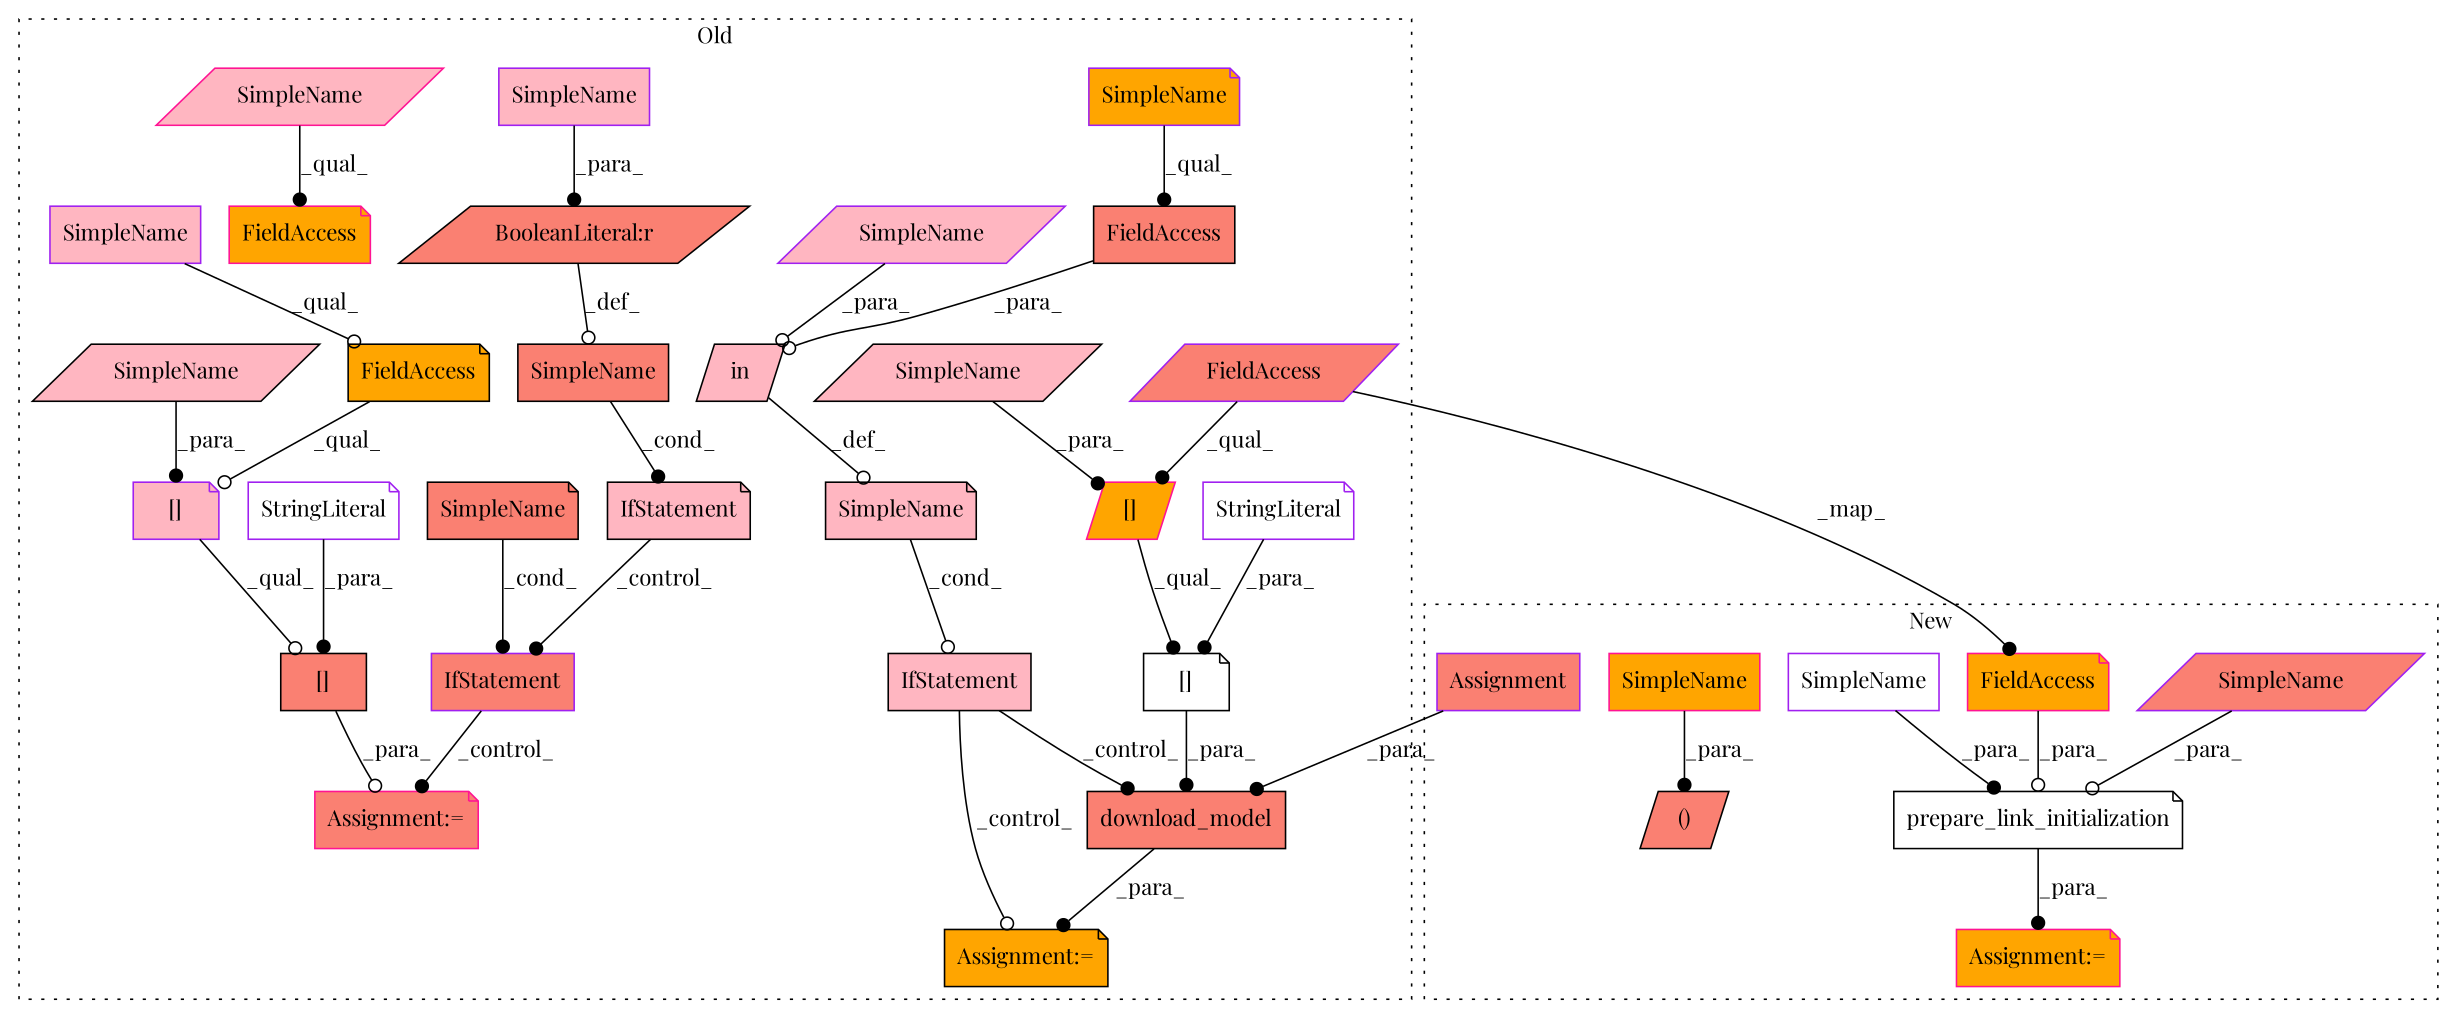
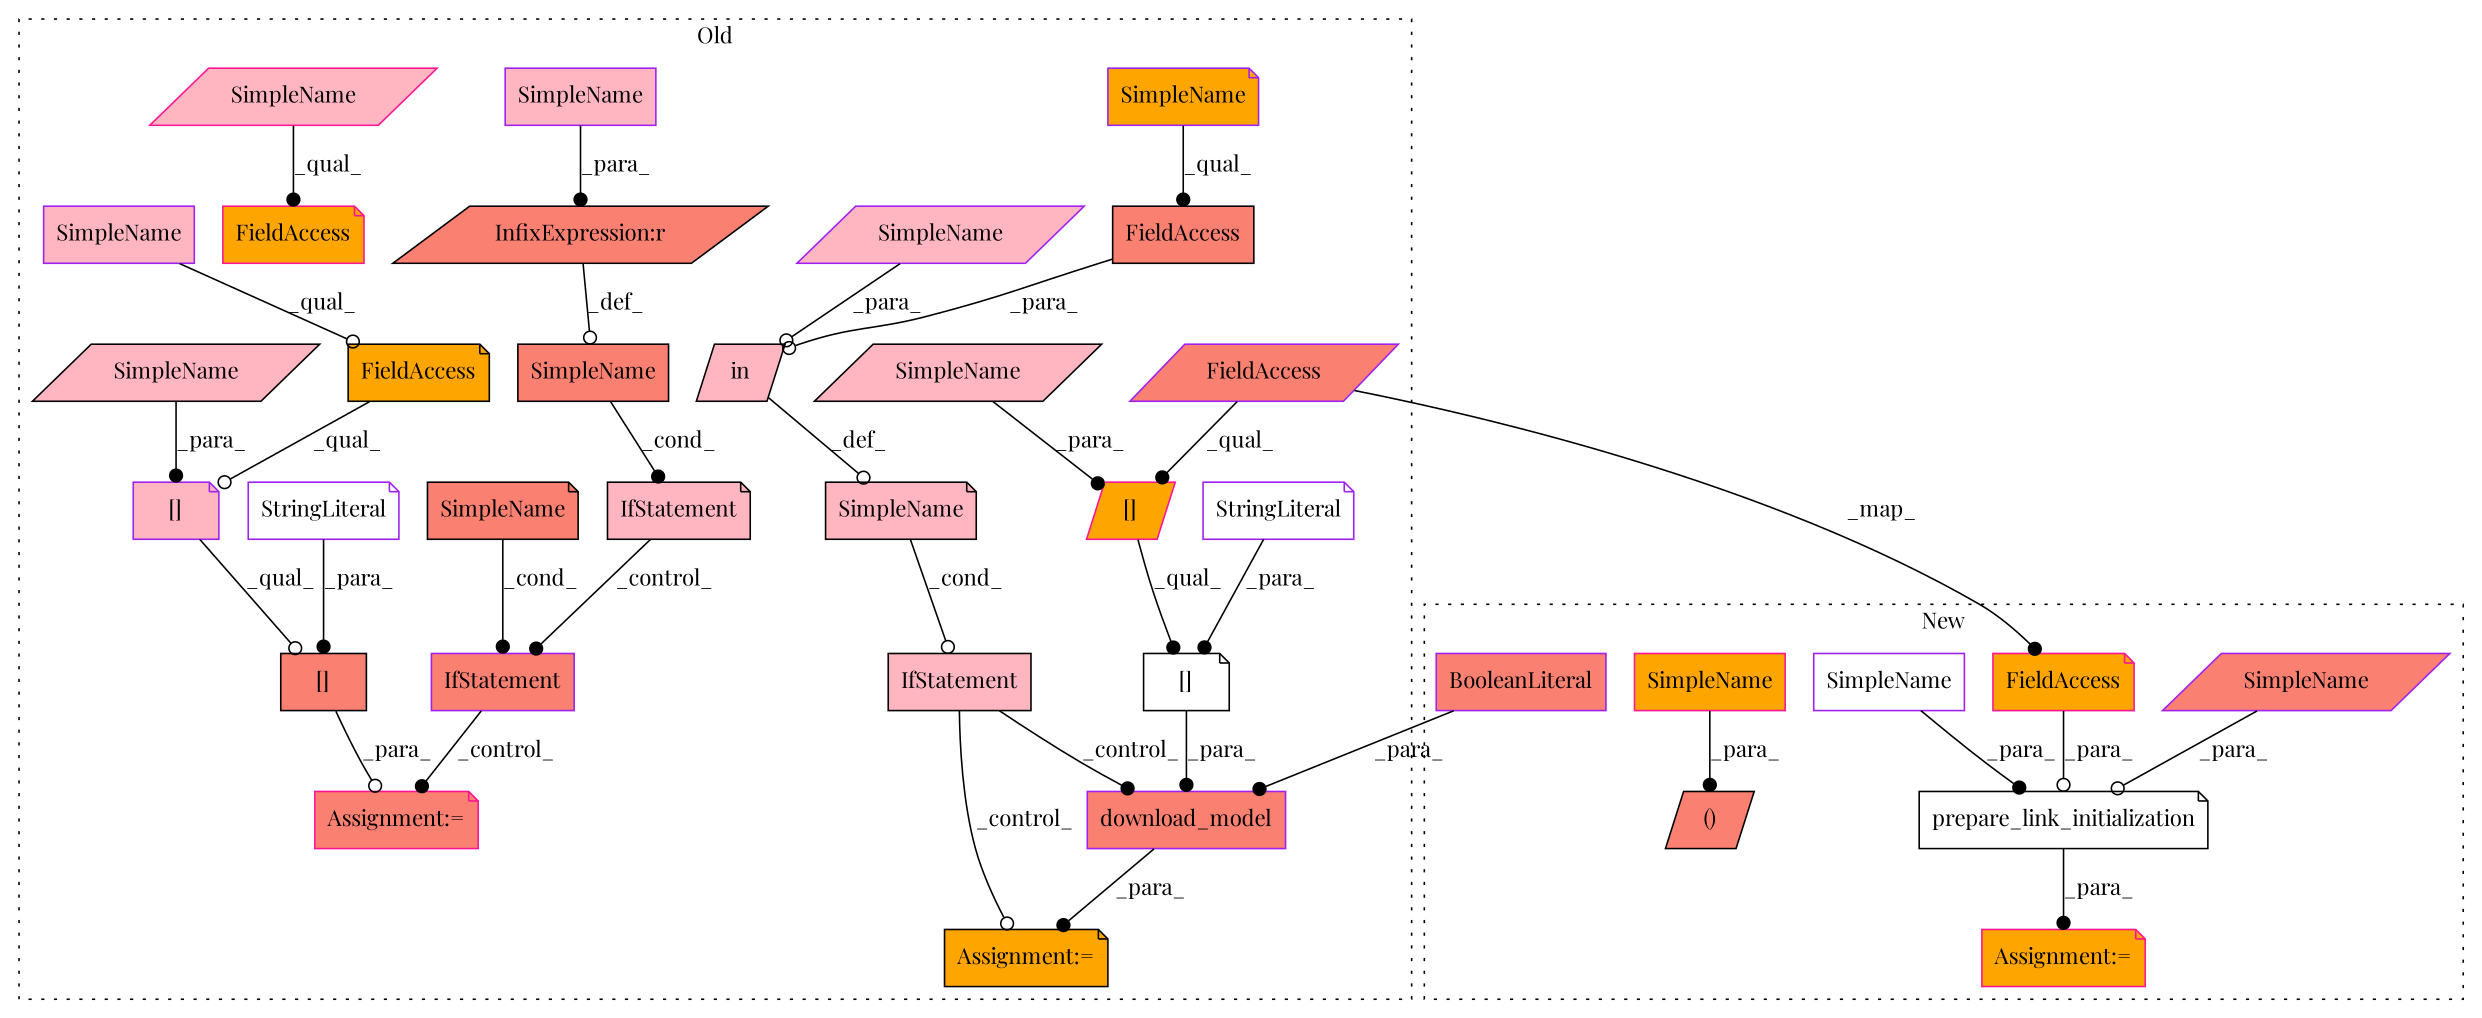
(574, 235) -> (581, 235)
(1508, 682) -> (1521, 682)
(1186, 820) -> (1186, 820)
